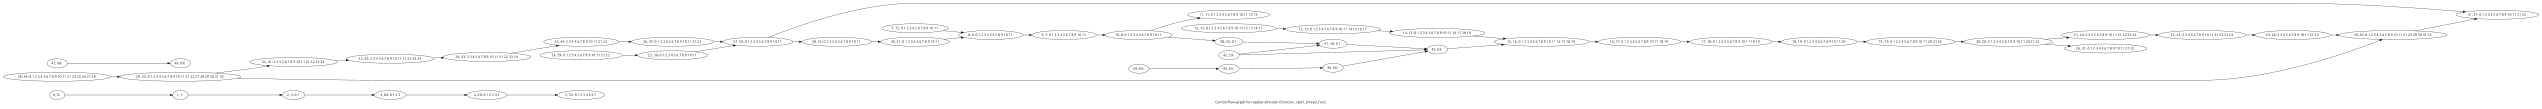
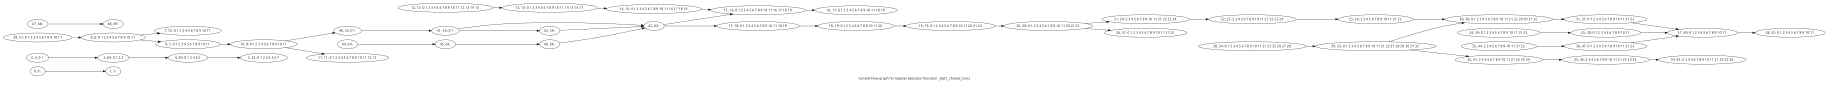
(1613, 3) -> (1654, 26)
(952, 32) -> (149, 34)
(875, 42) -> none
(1684, 42) -> (689, 26)
(533, 49) -> none
(1278, 50) -> (498, 31)
(234, 95) -> none
